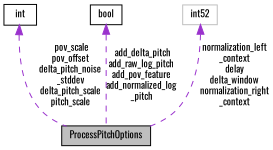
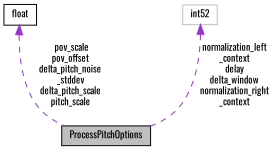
(20, 15) -> (20, 15)
(106, 15) -> none
